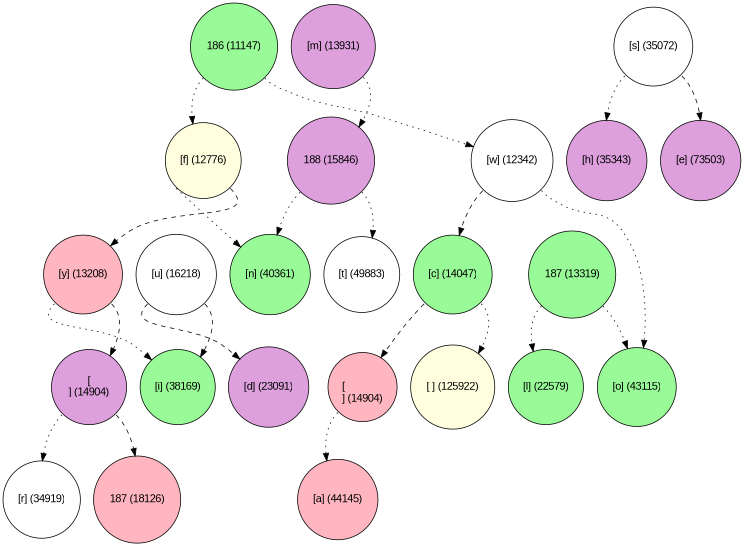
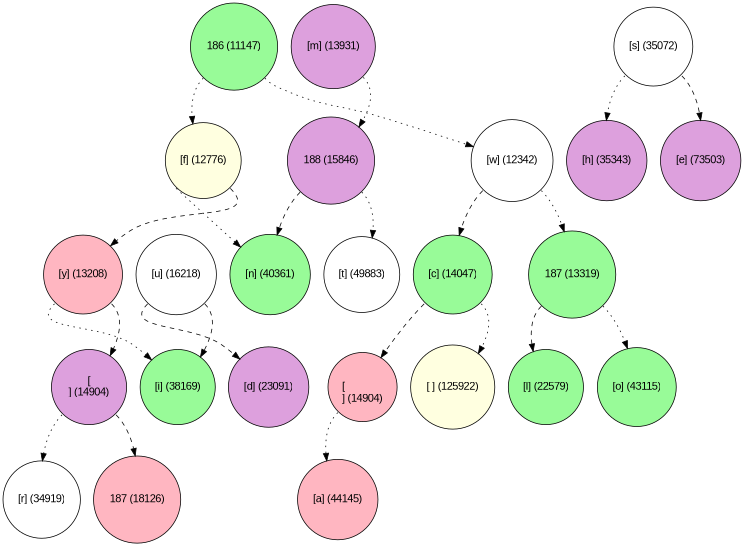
(288, 209) -> (288, 209)
(628, 240) -> (553, 206)
(532, 324) -> (532, 324)
